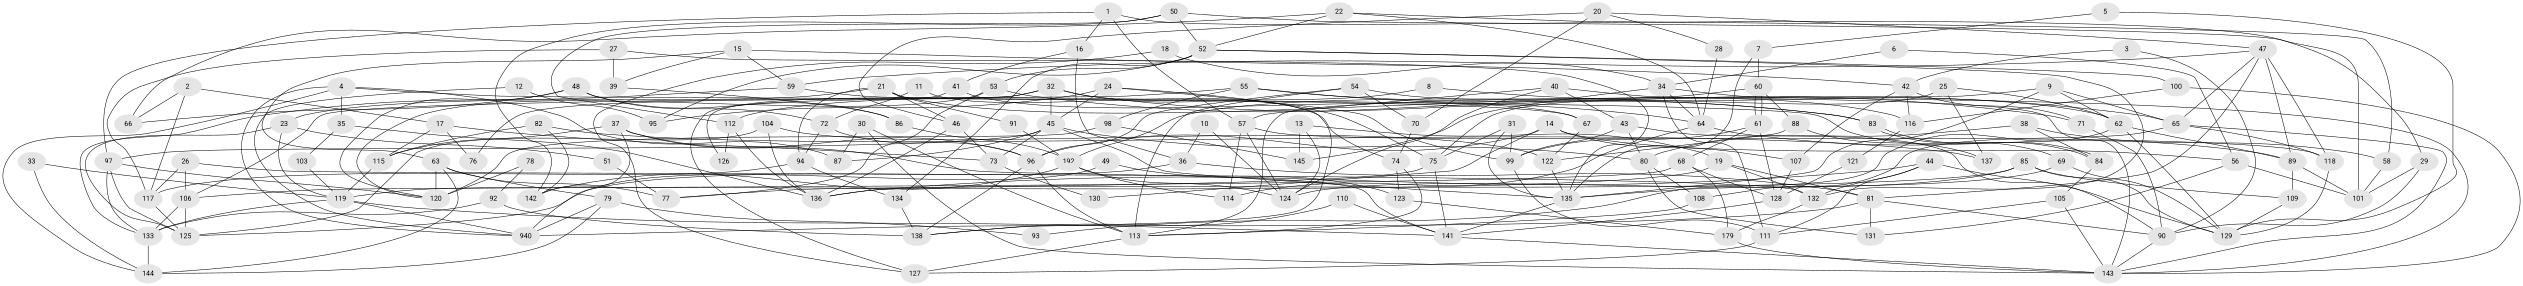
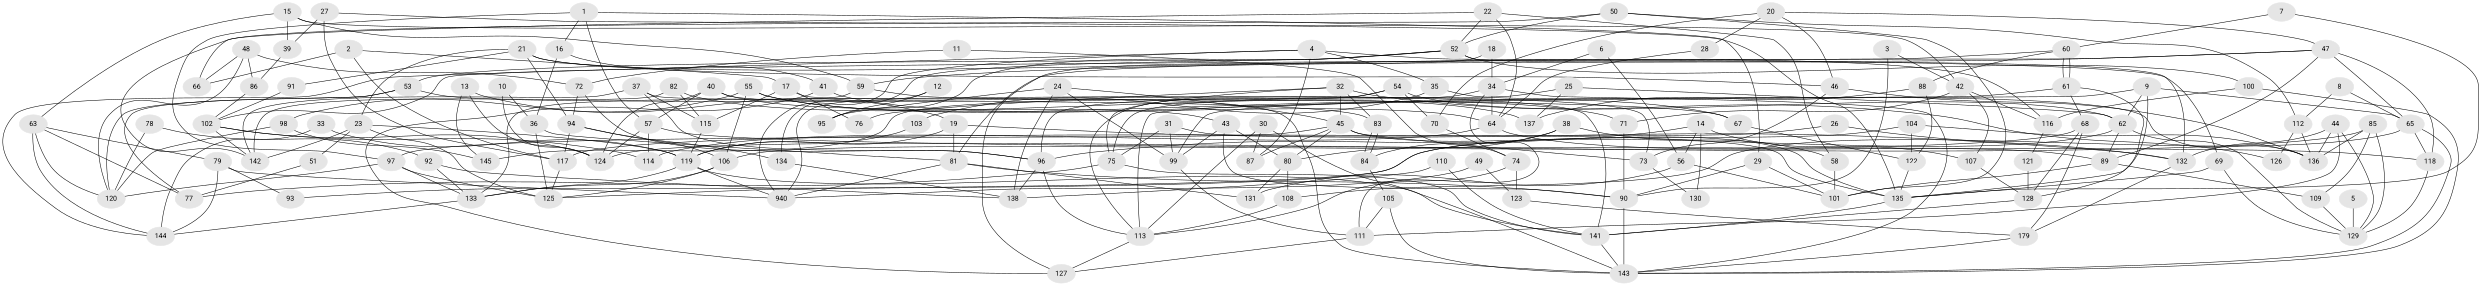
(1924, 31) -> none
none -> (308, 145)
(1069, 162) -> (207, 124)
(186, 179) -> (650, 140)
